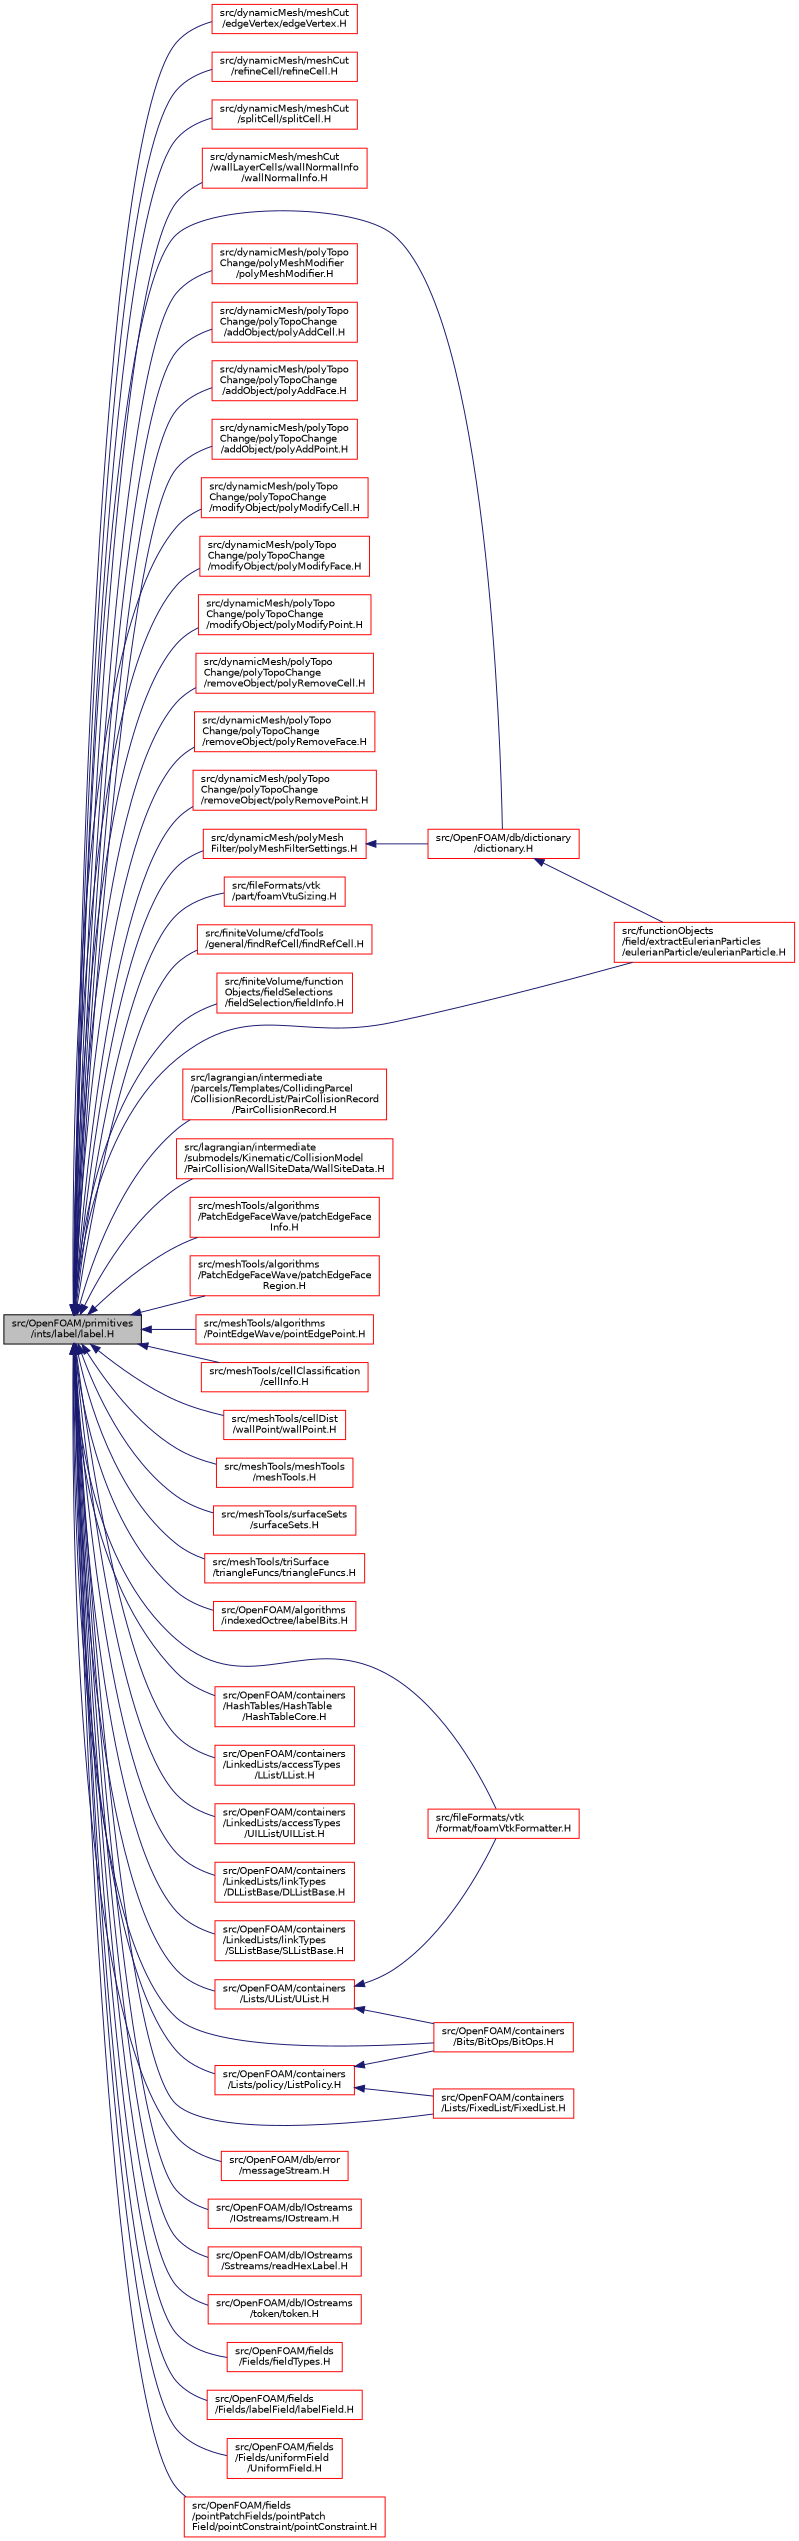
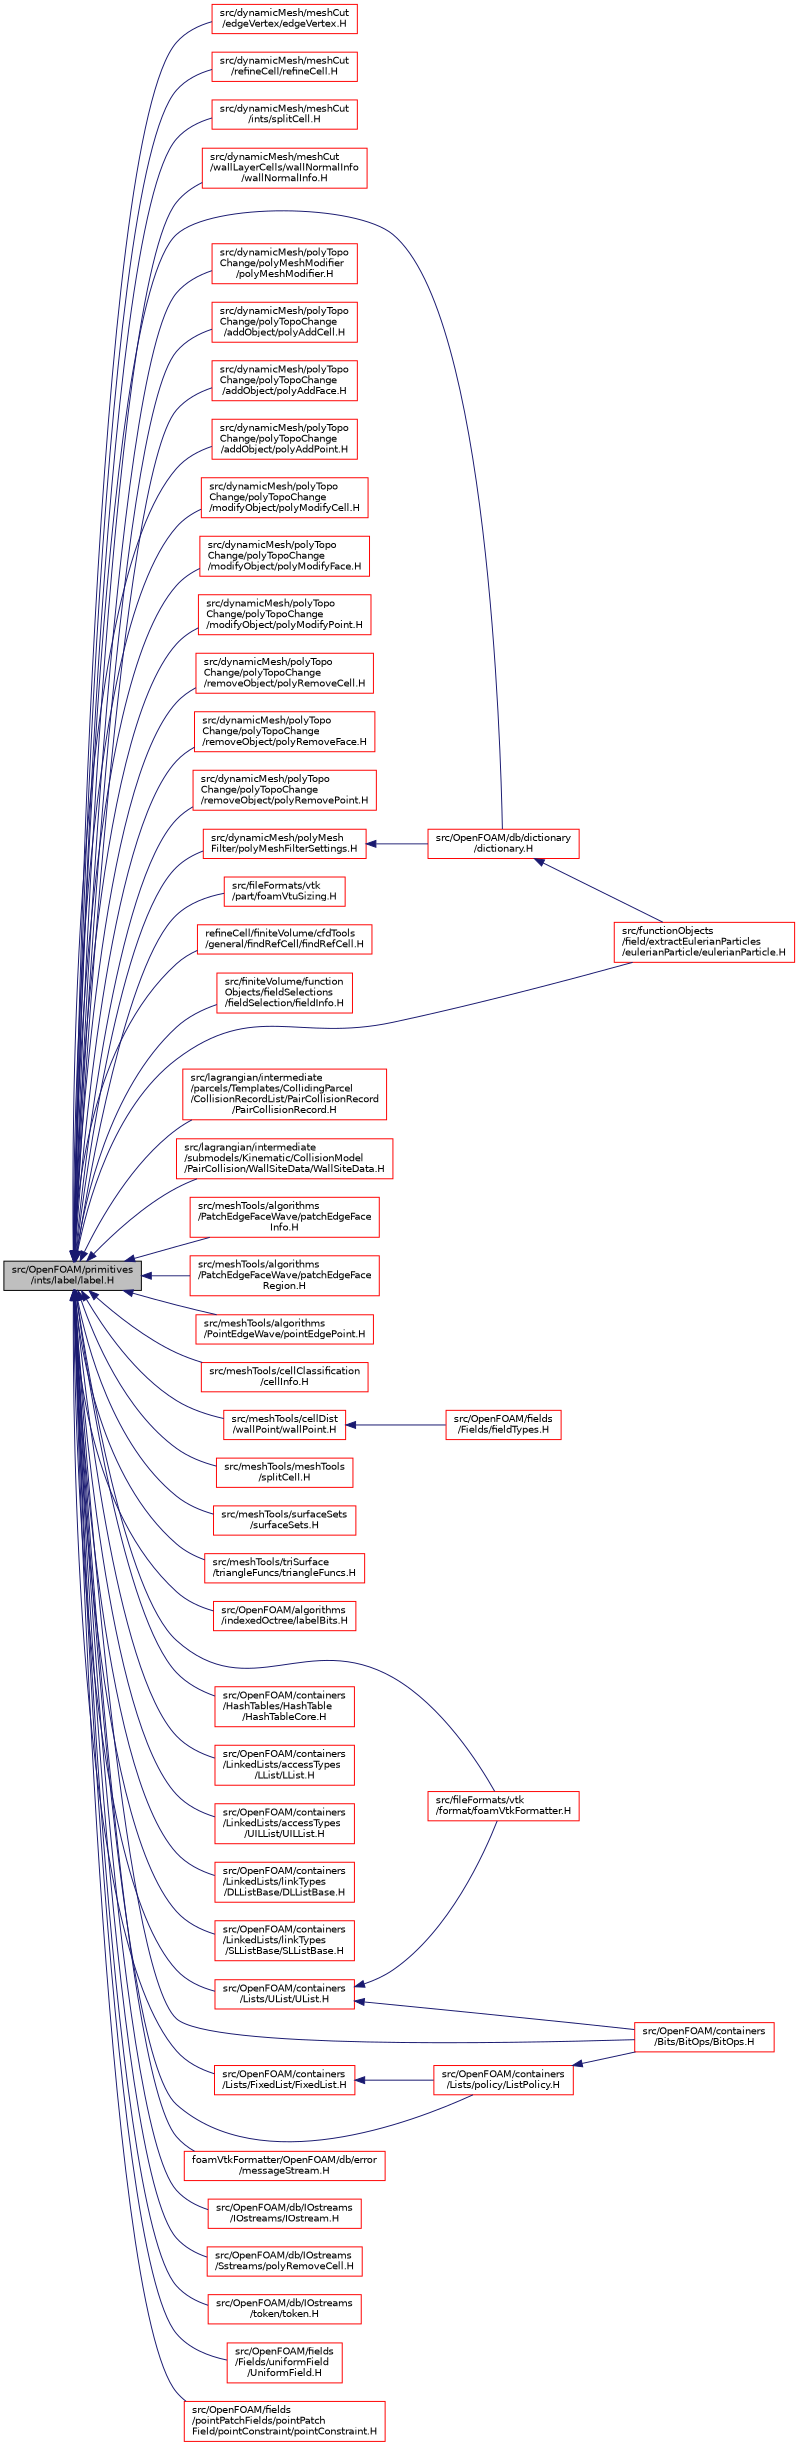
(285, 115) -> (285, 115)
(285, 939) -> (285, 939)
(285, 1473) -> (285, 1473)
(103, 1876) -> (401, 1425)
(399, 2092) -> (399, 2080)
(285, 2166) -> (285, 2166)
(285, 2262) -> (285, 2262)
(285, 2405) -> none
